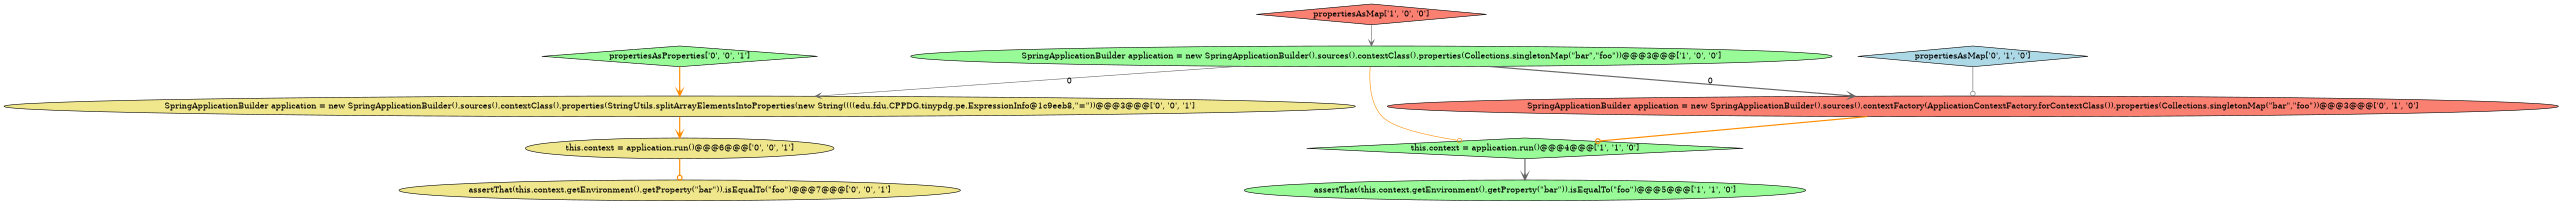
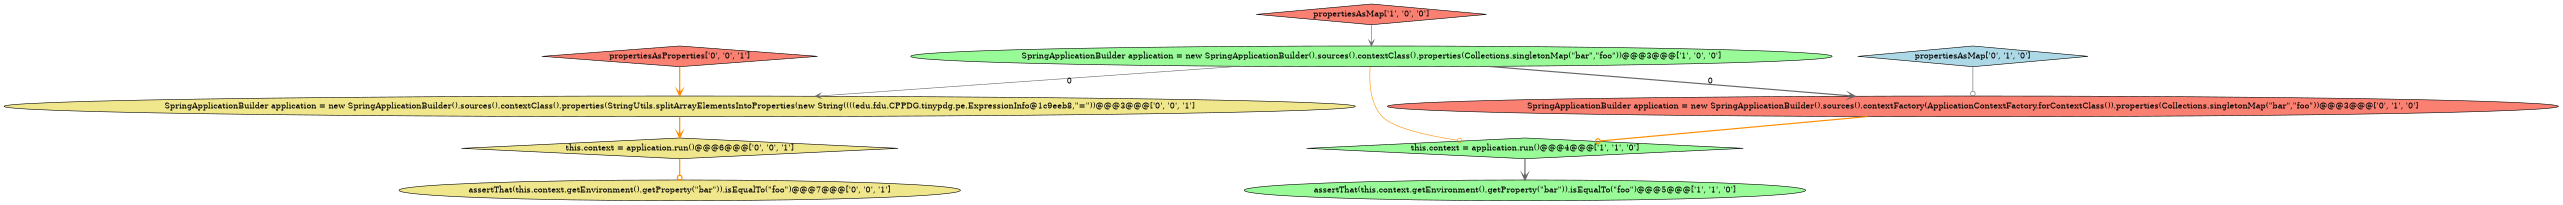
(680, 56) -> (680, 56)
(680, 148) -> (680, 148)
